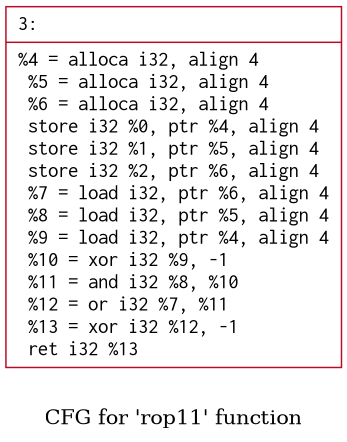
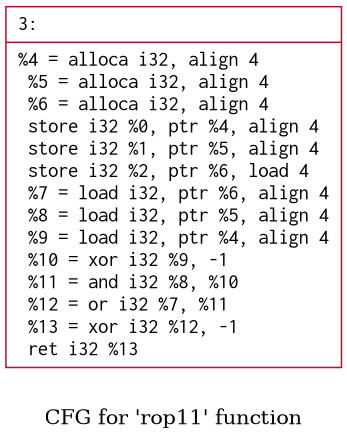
(169, 171) -> (163, 171)
